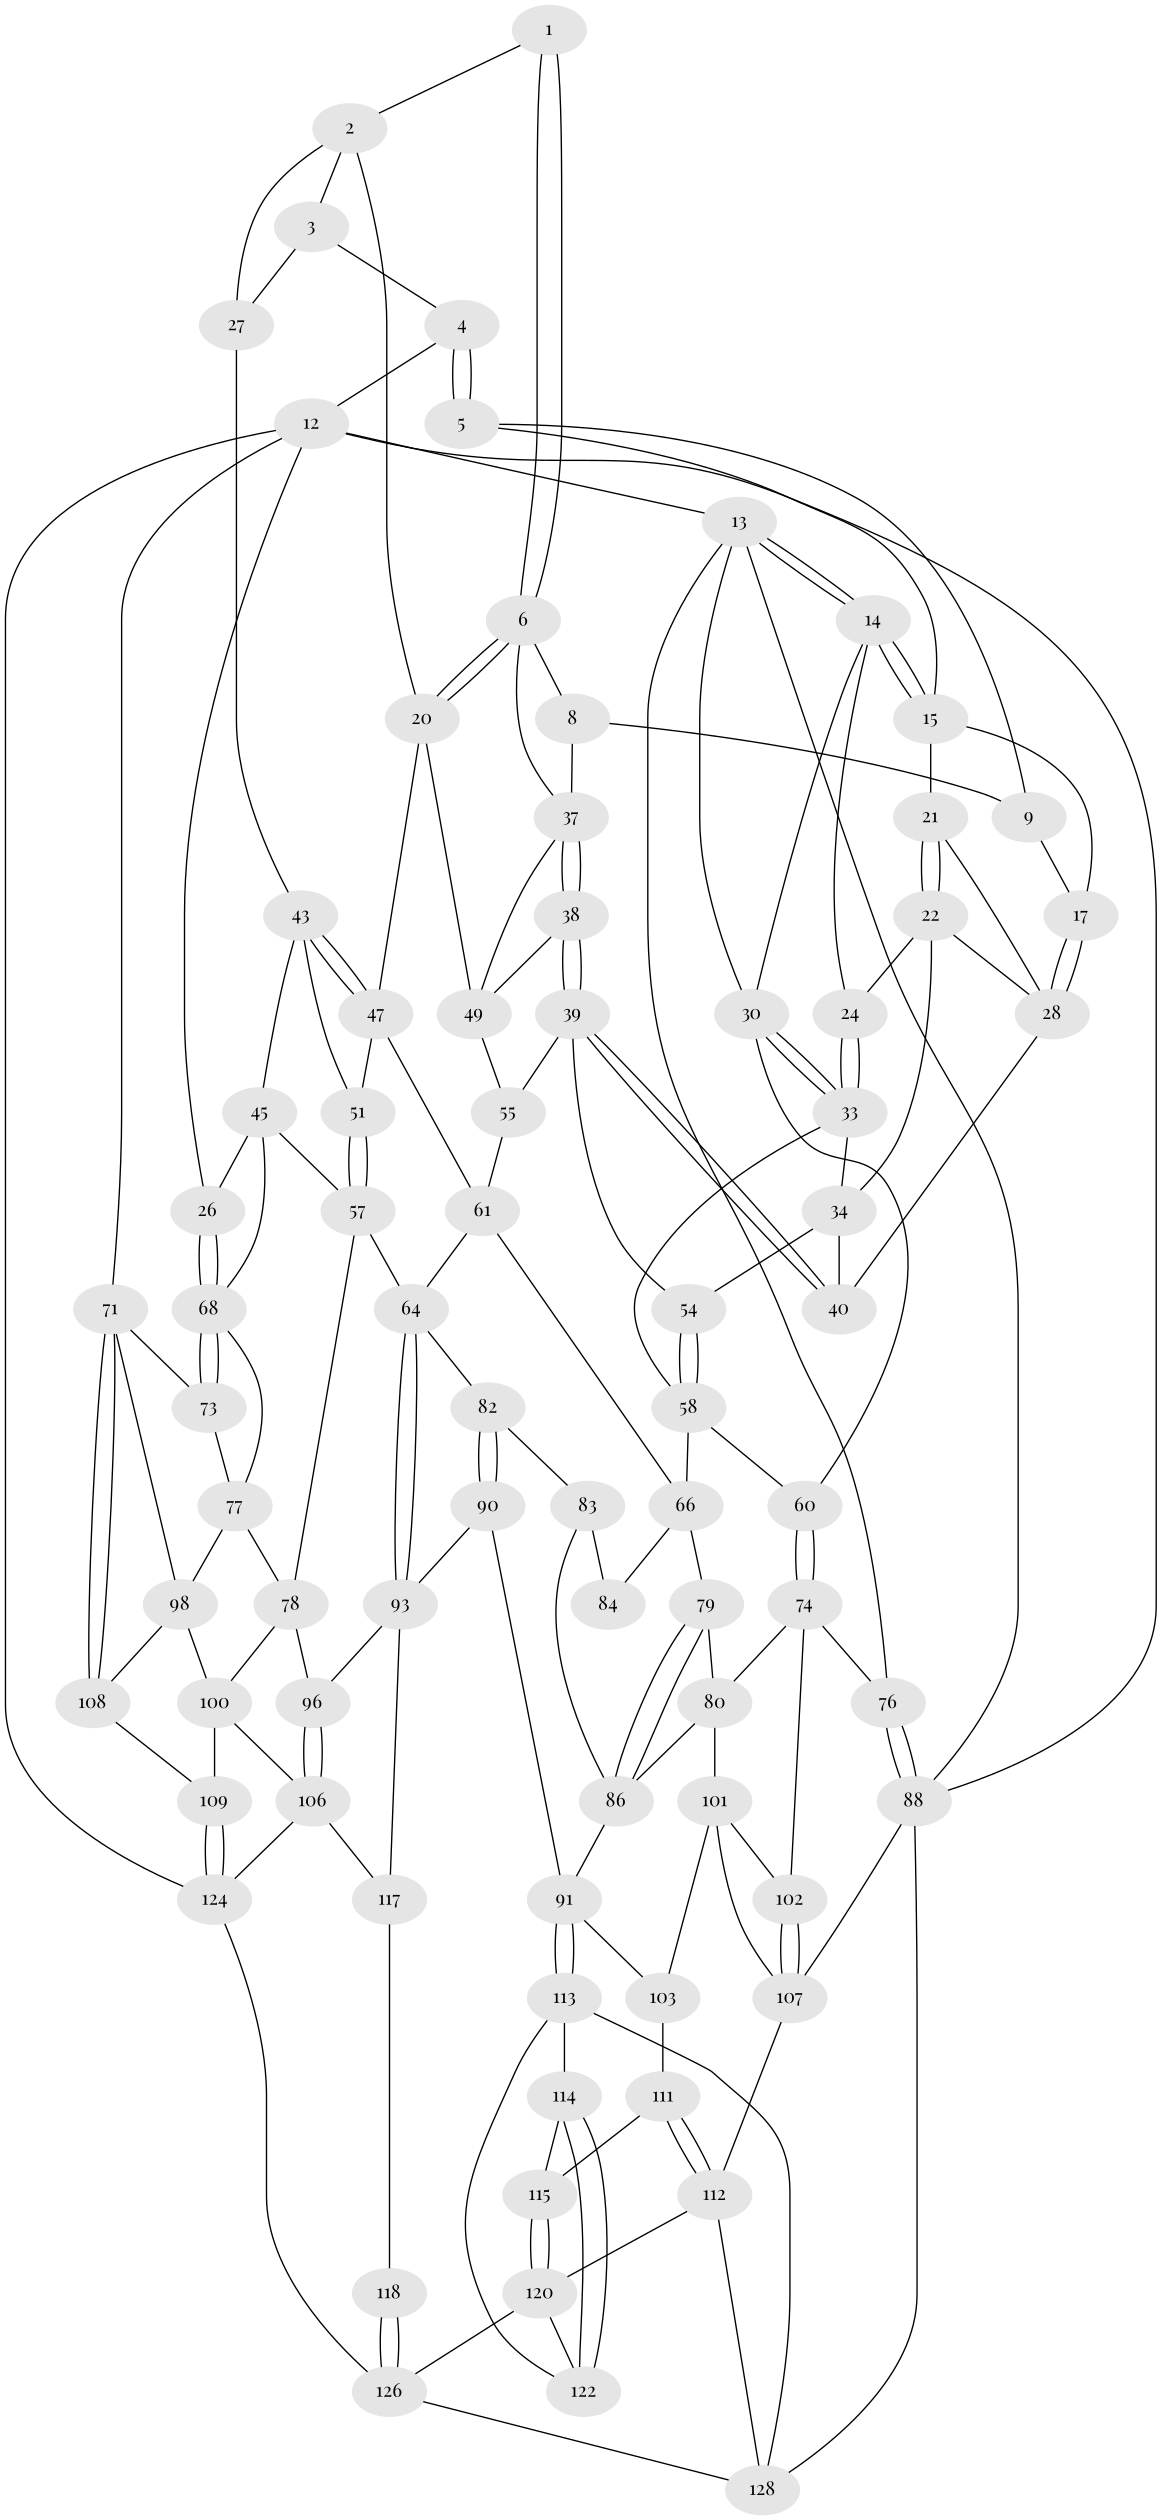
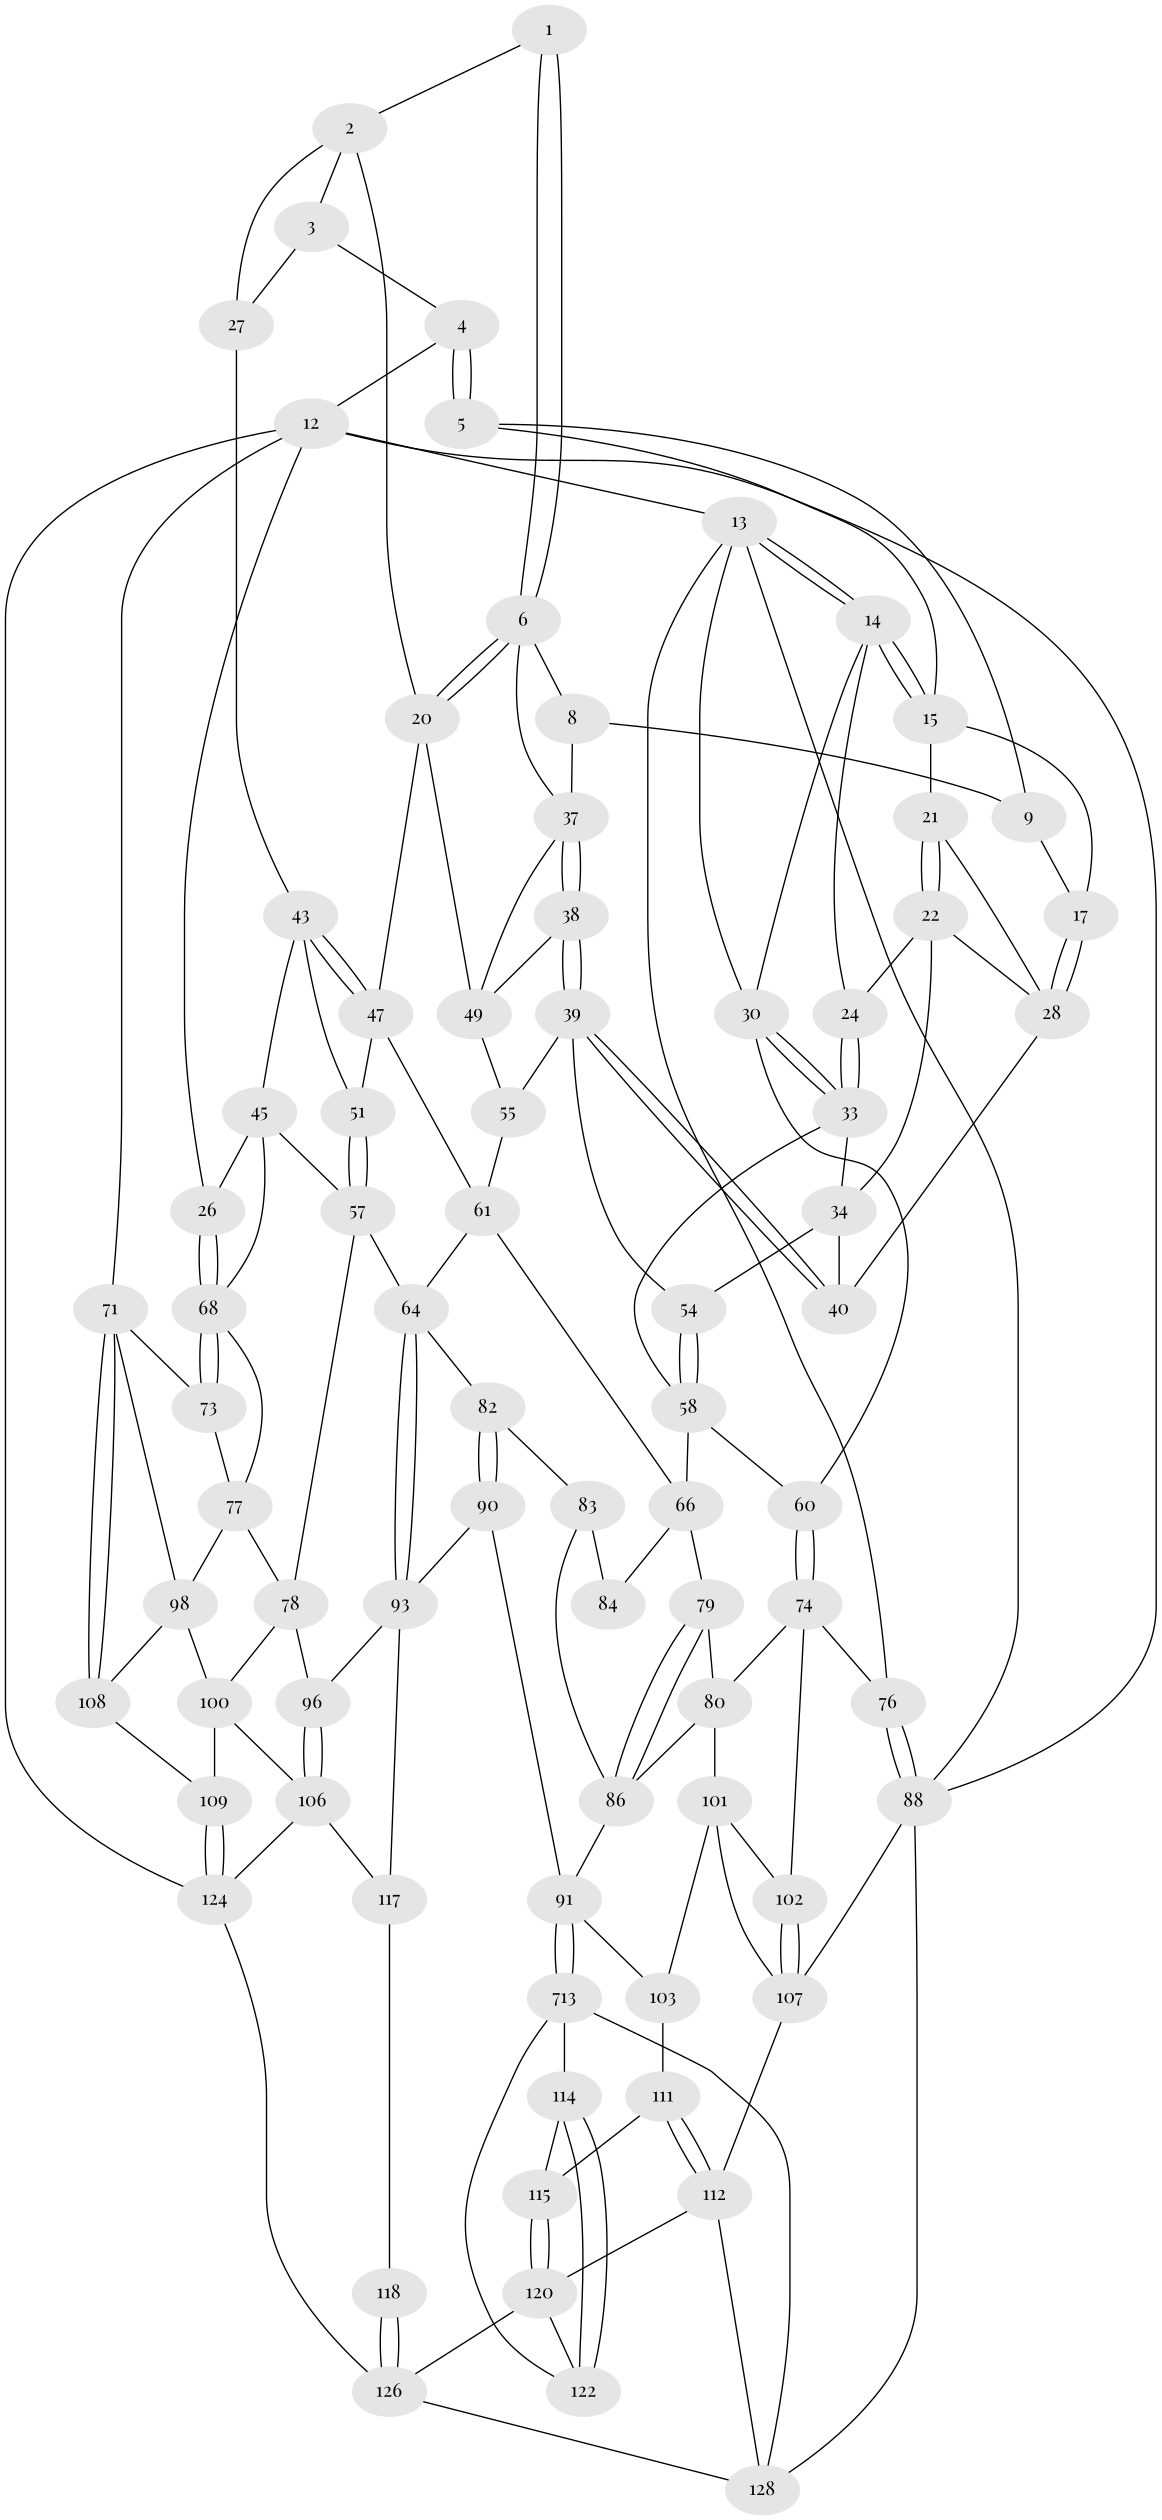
(564, 1998) -> (564, 1998)
